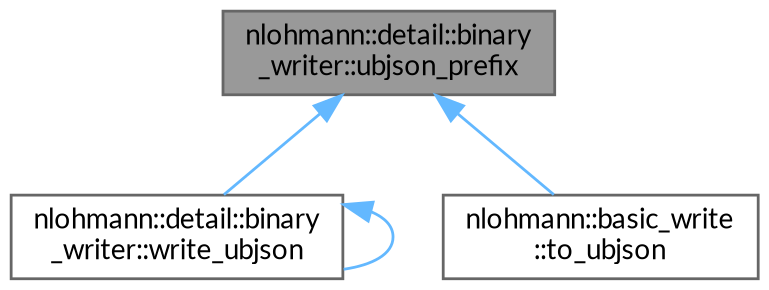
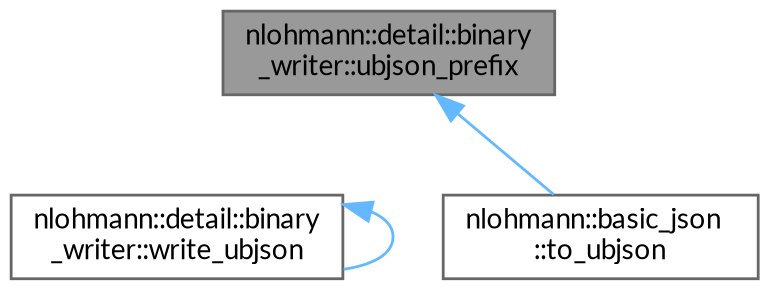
(272, 154) -> none
(601, 237) -> (601, 237)
